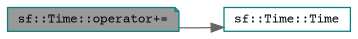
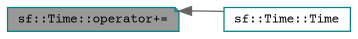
(195, 28) -> (208, 11)
